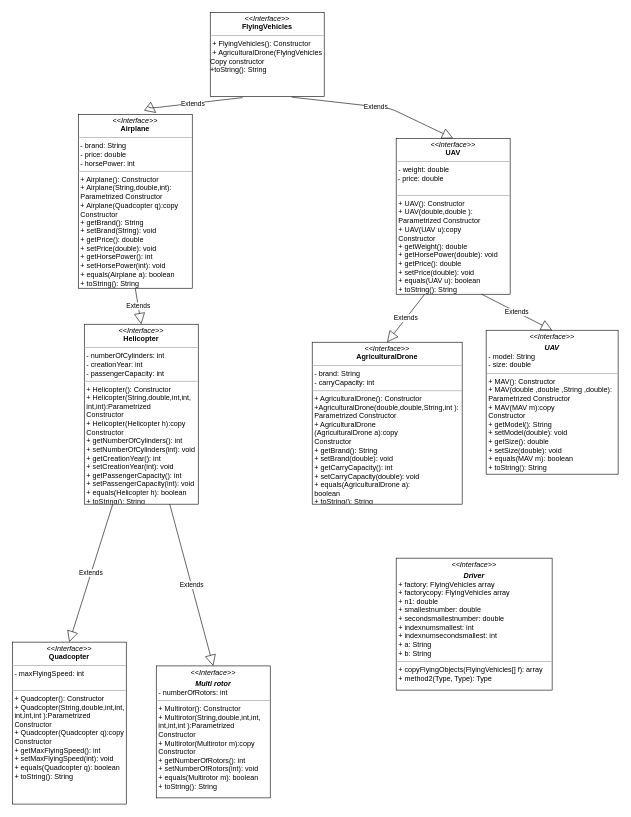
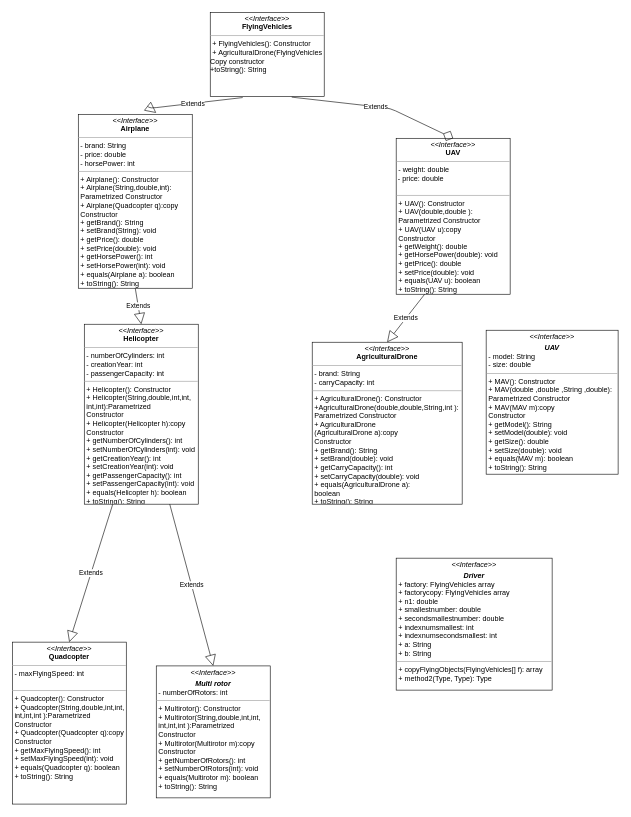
(442, 133) -> (442, 133)
(512, 310) -> none
